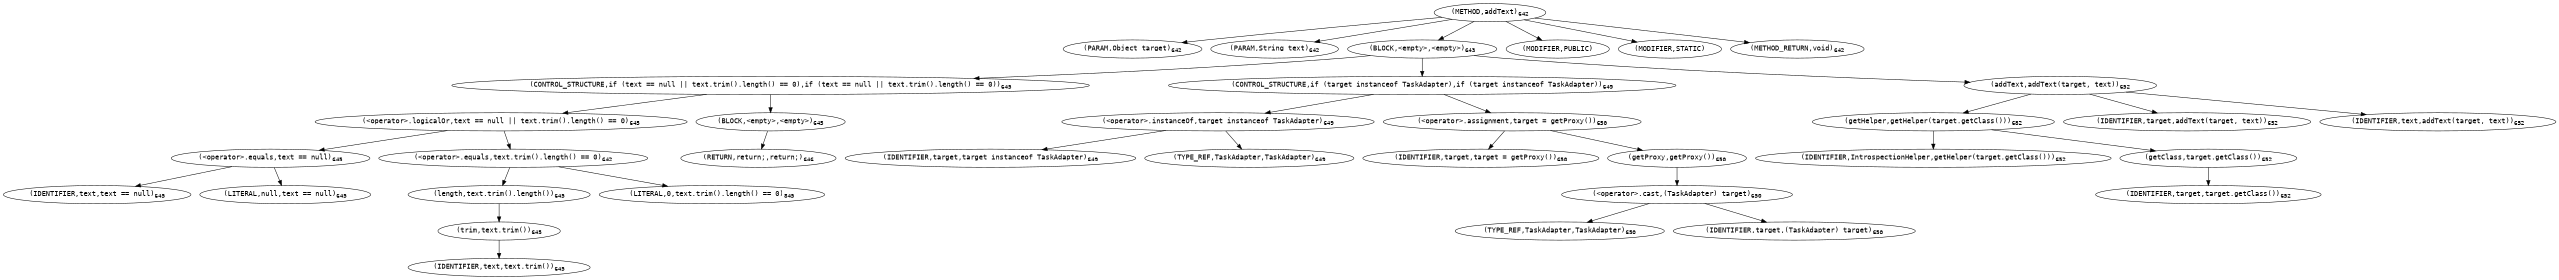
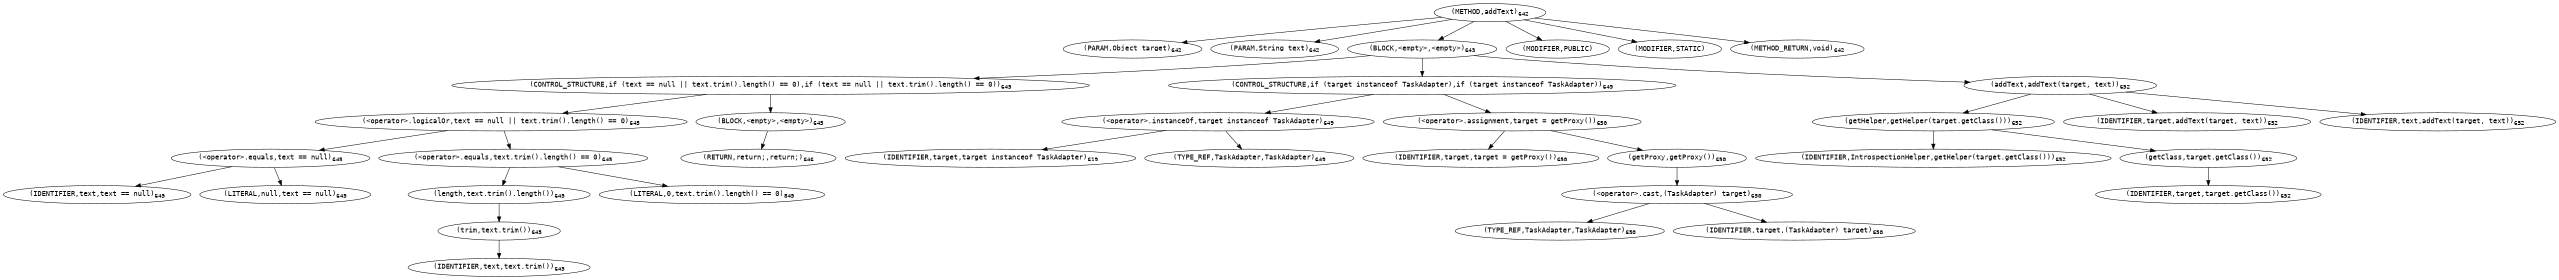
(2017, 121) -> (2017, 121)
(607, 157) -> (607, 157)
(1093, 157) -> (1093, 157)
